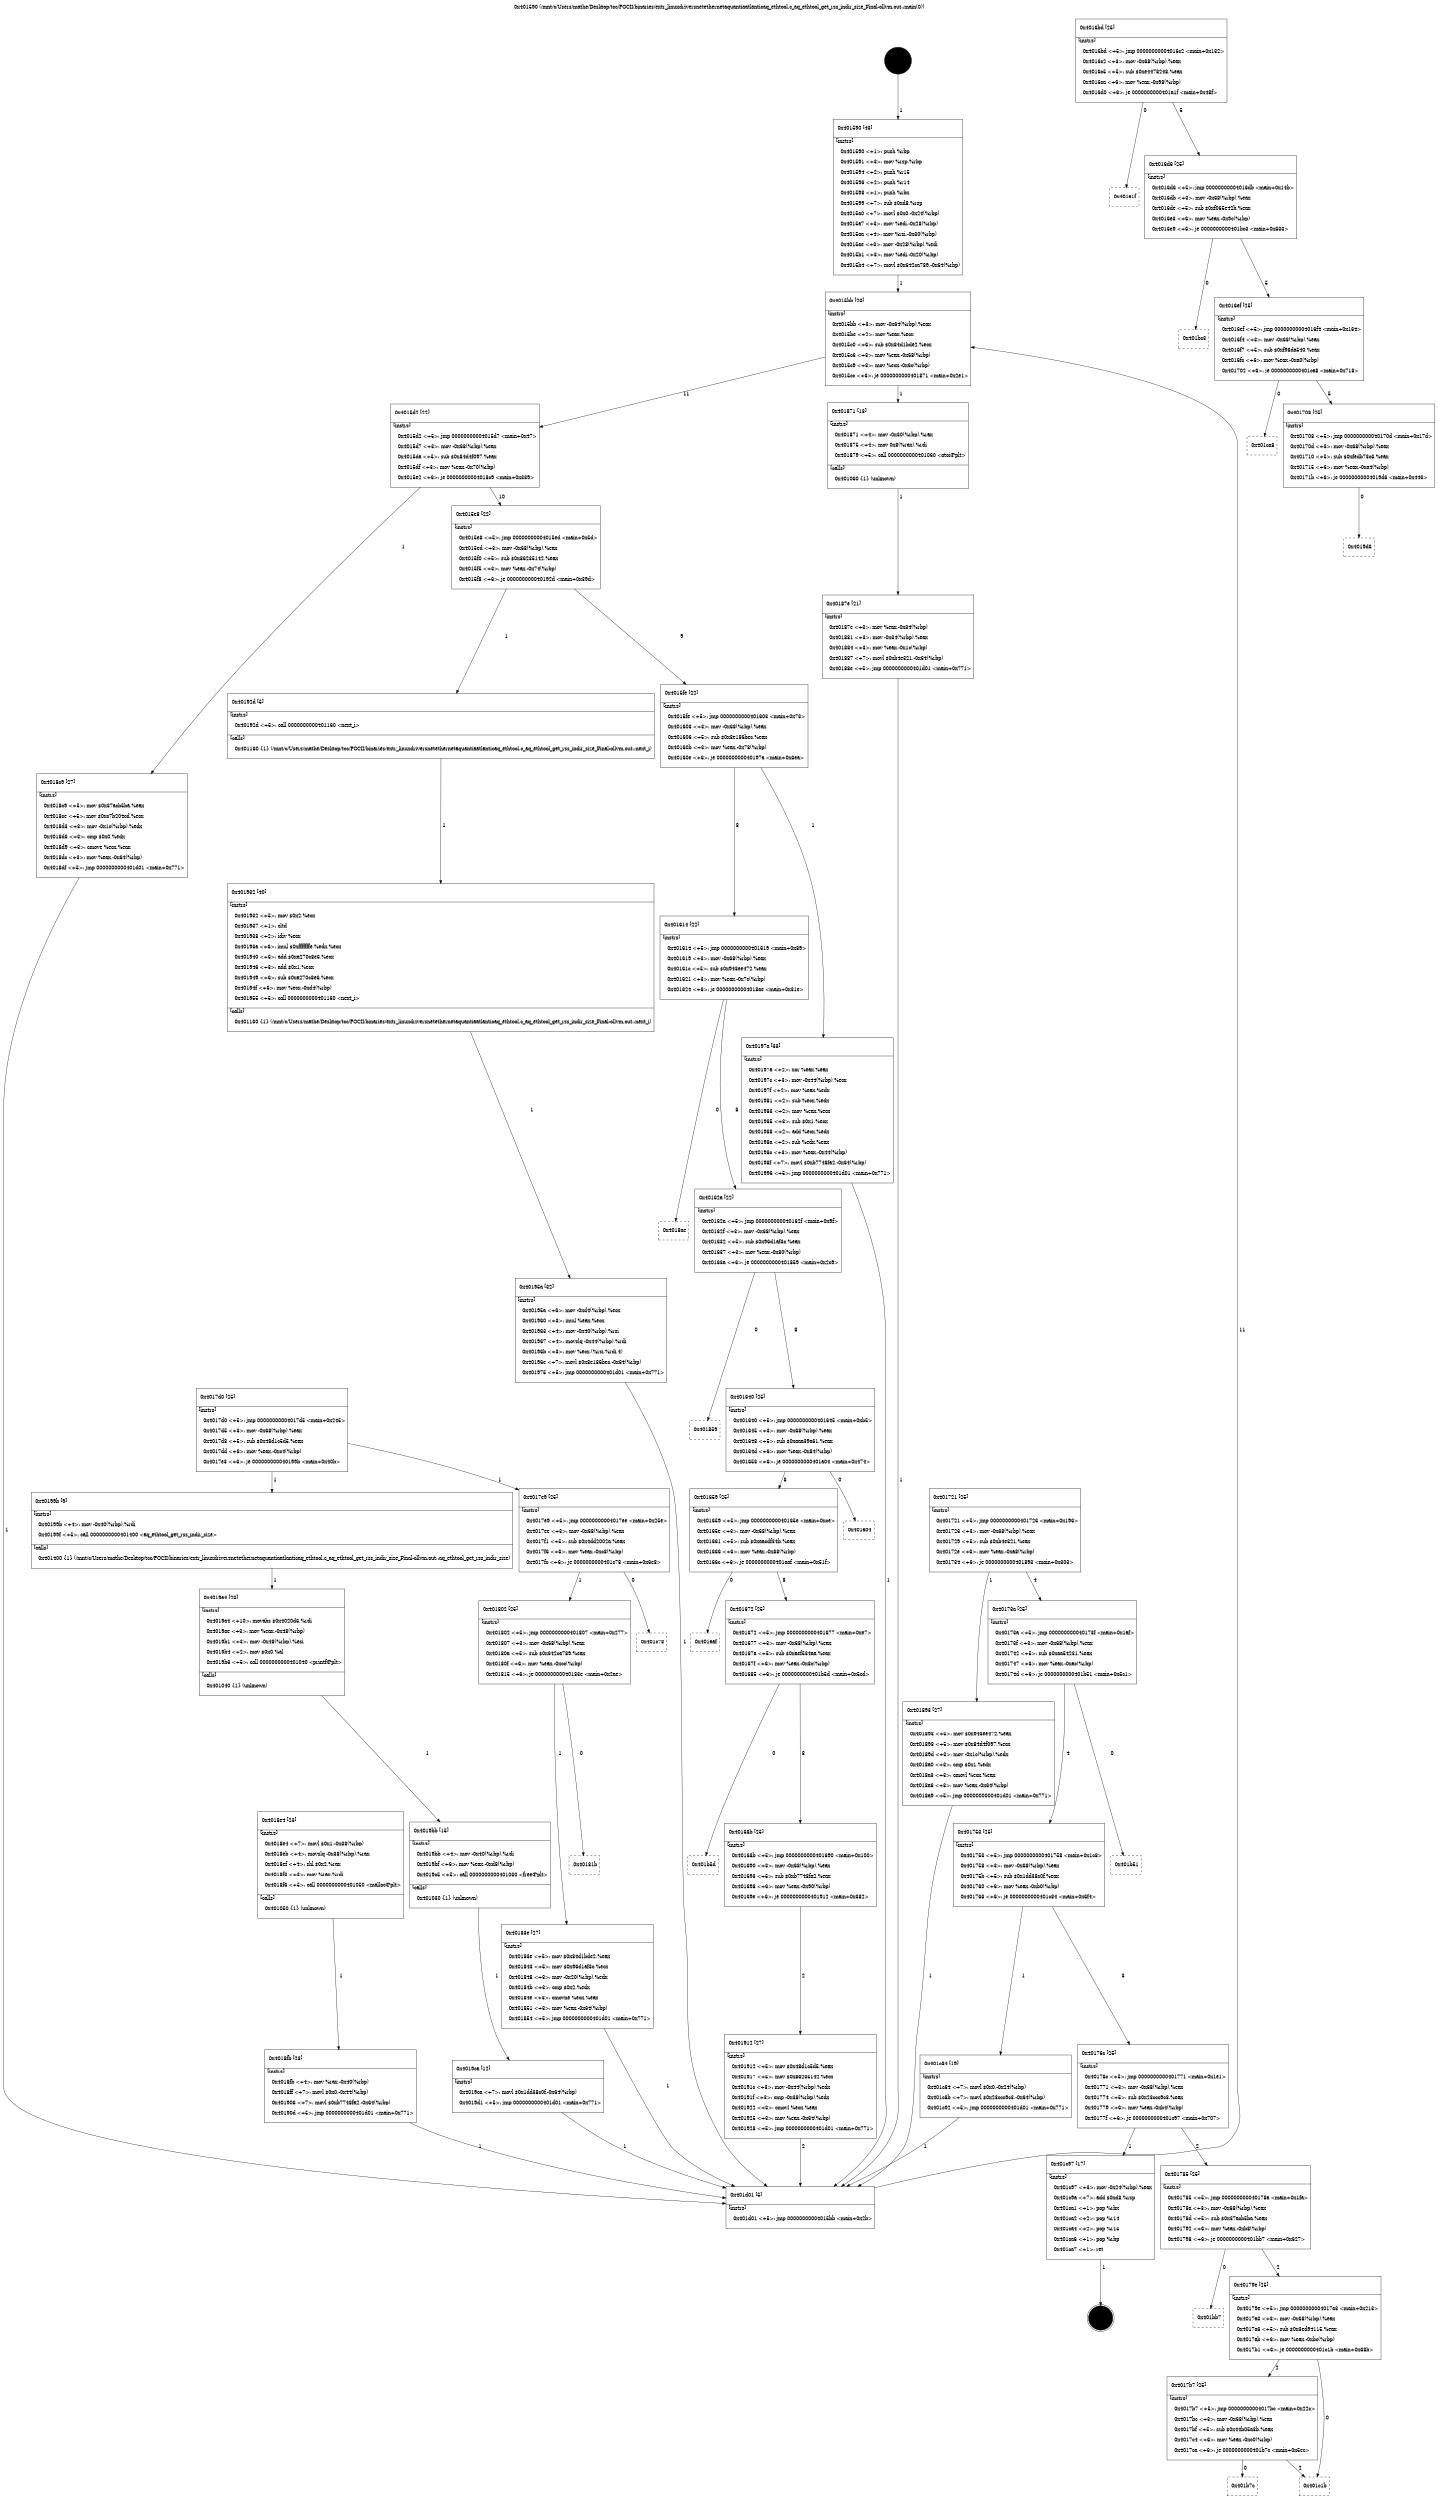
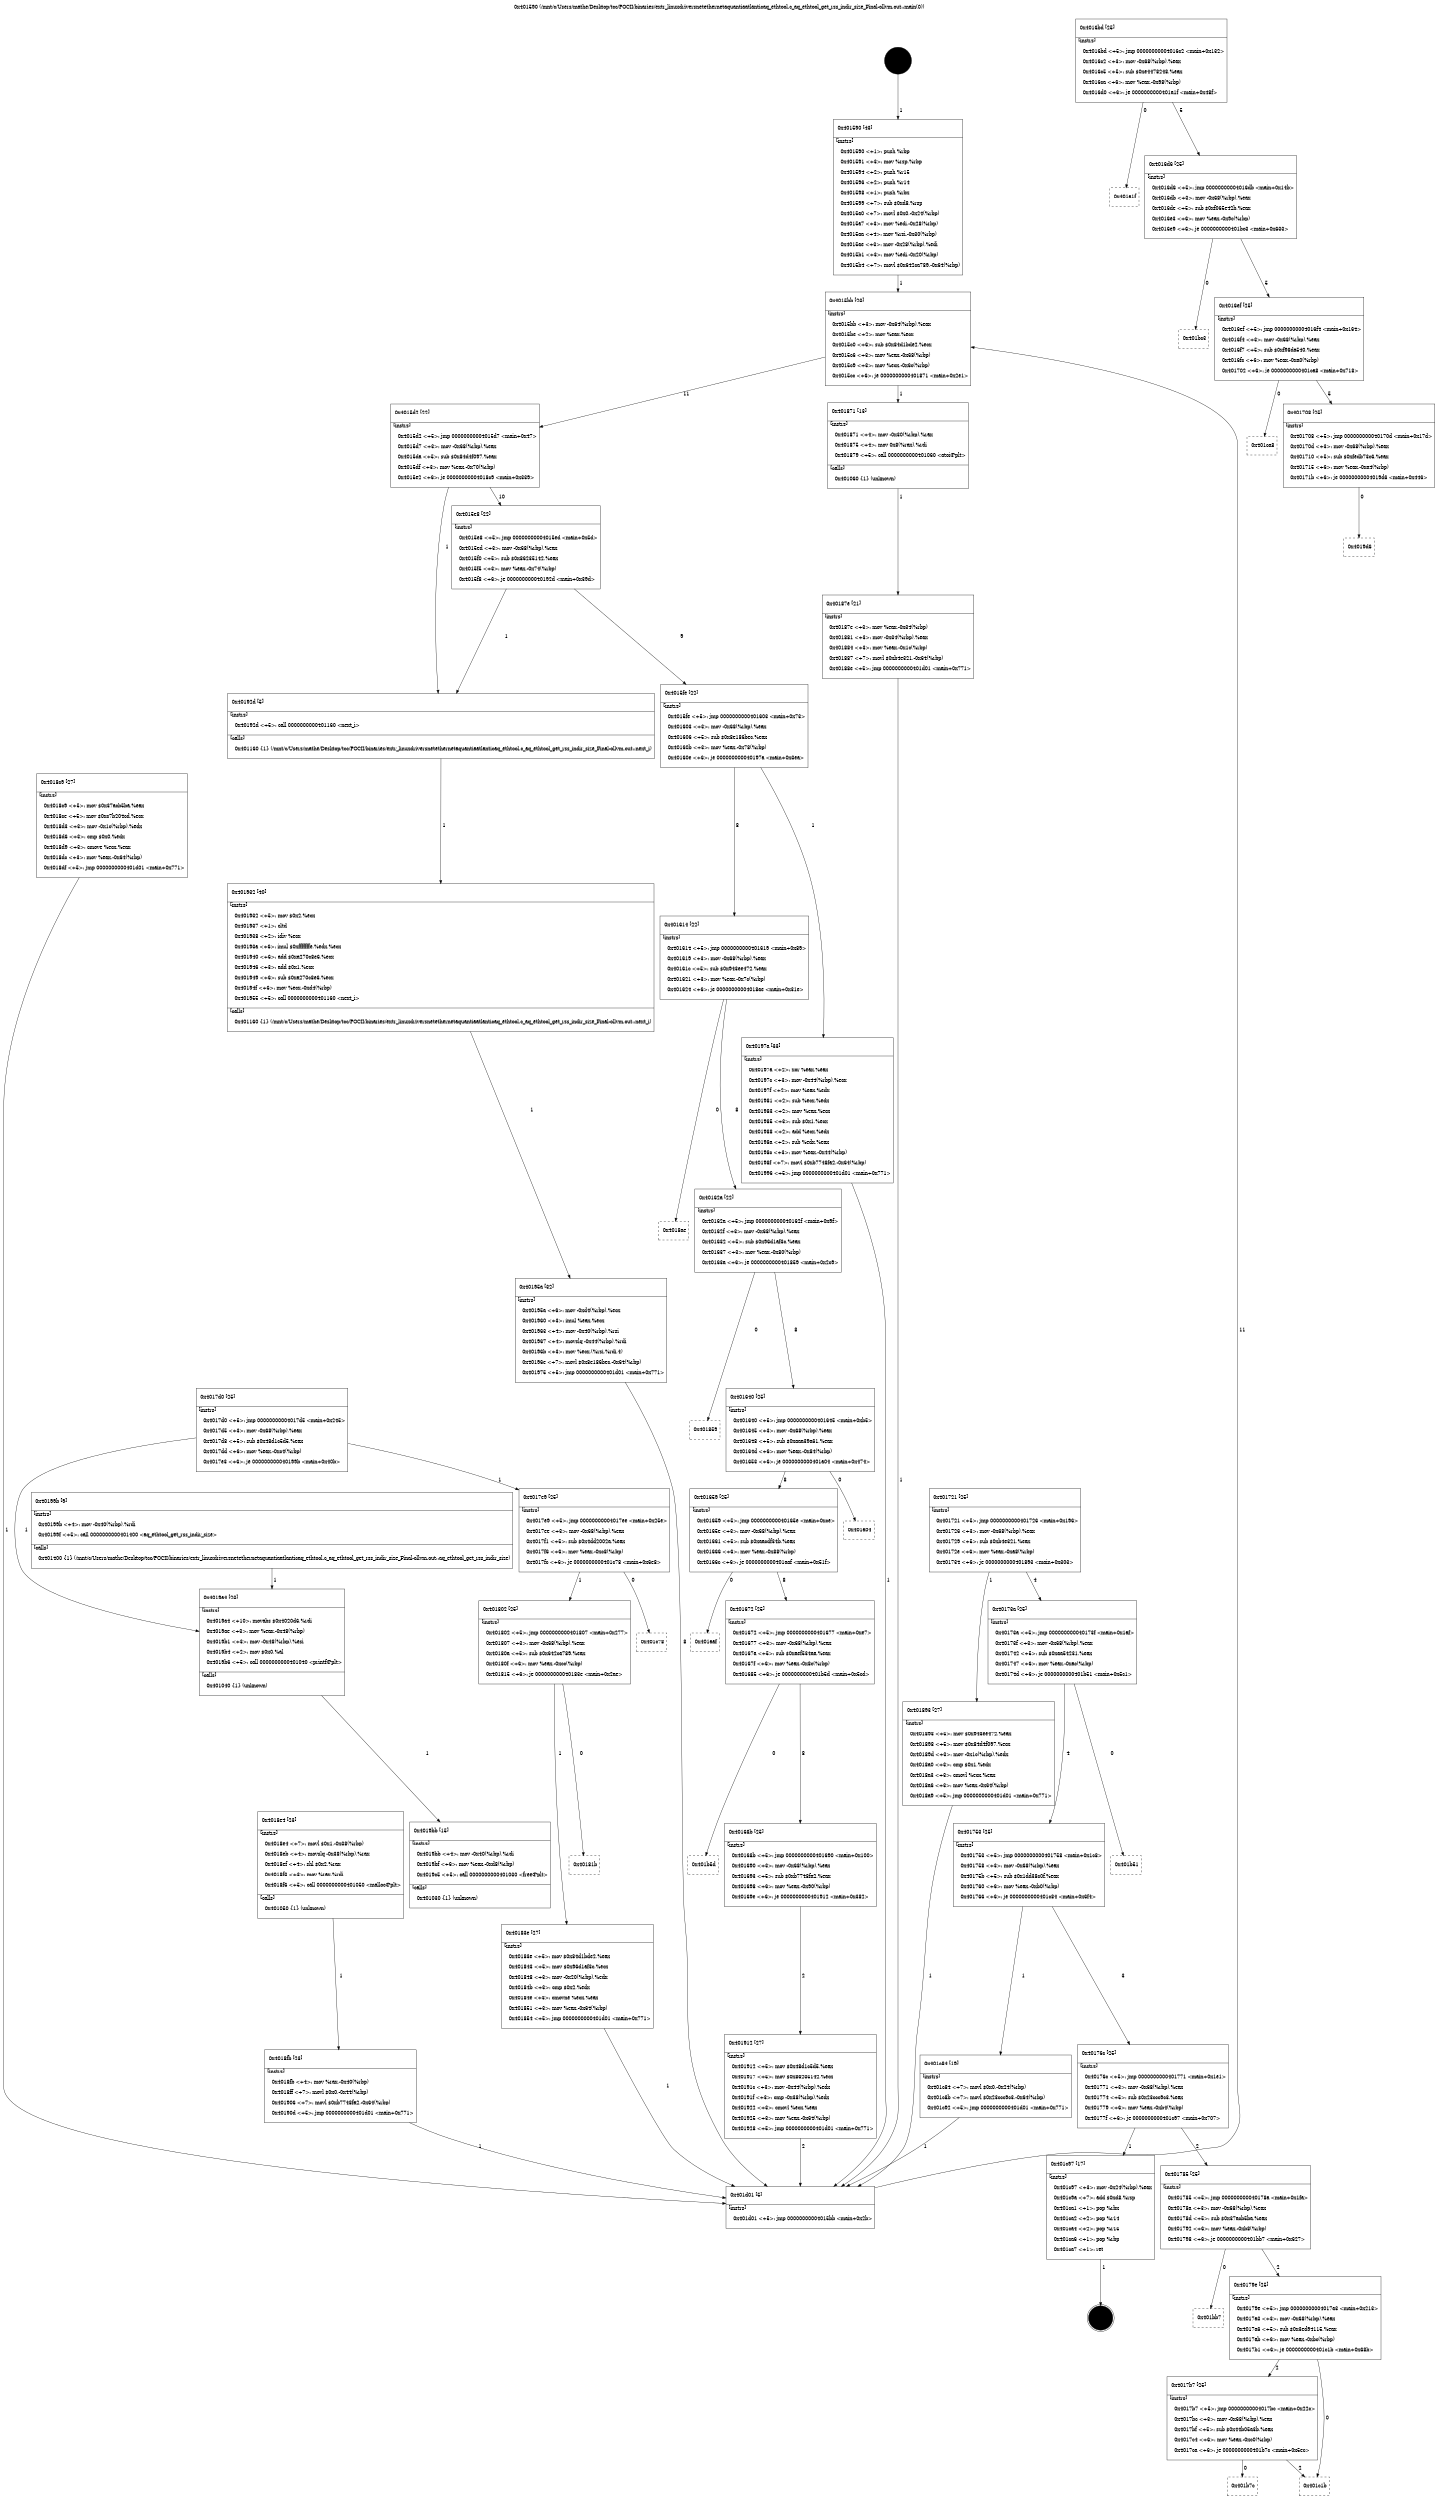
(281, 624) -> (436, 588)
(272, 1480) -> (15, 1531)
(684, 1642) -> (684, 1642)
(528, 2086) -> none
